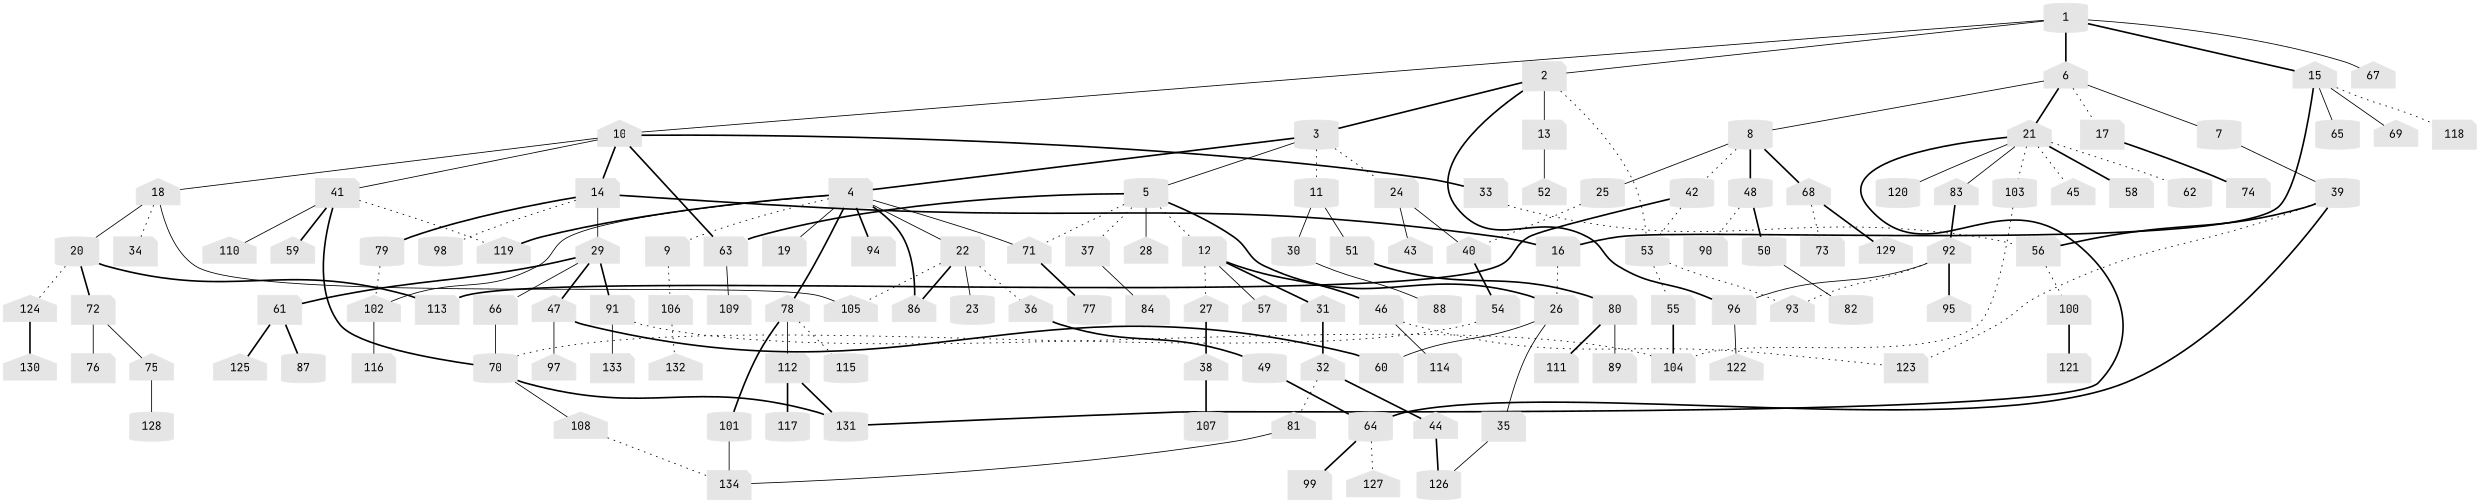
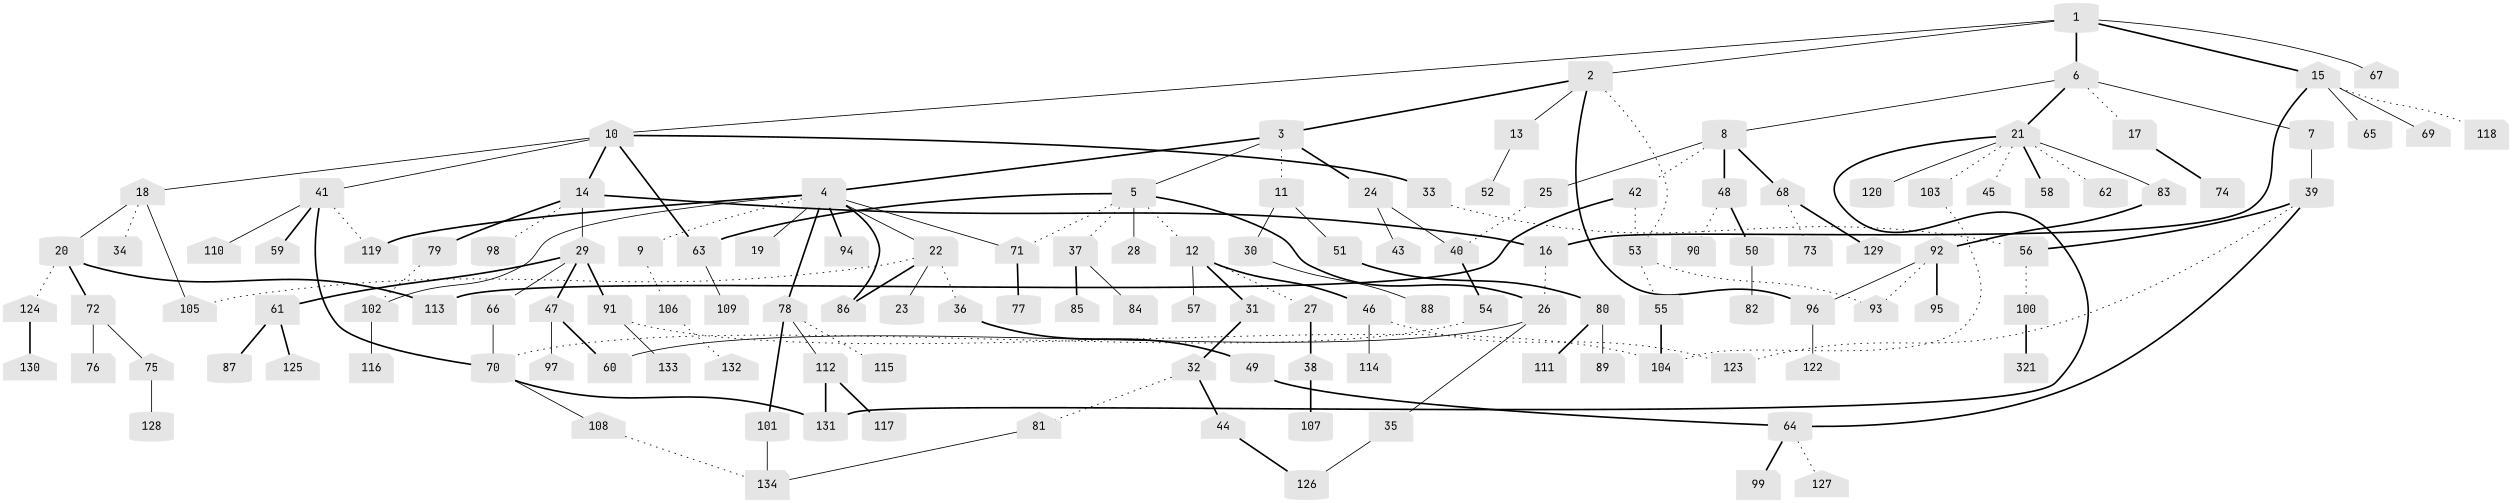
(1356, 163) -> (1319, 160)
none -> (1077, 310)
(2069, 368) -> (2026, 368)
